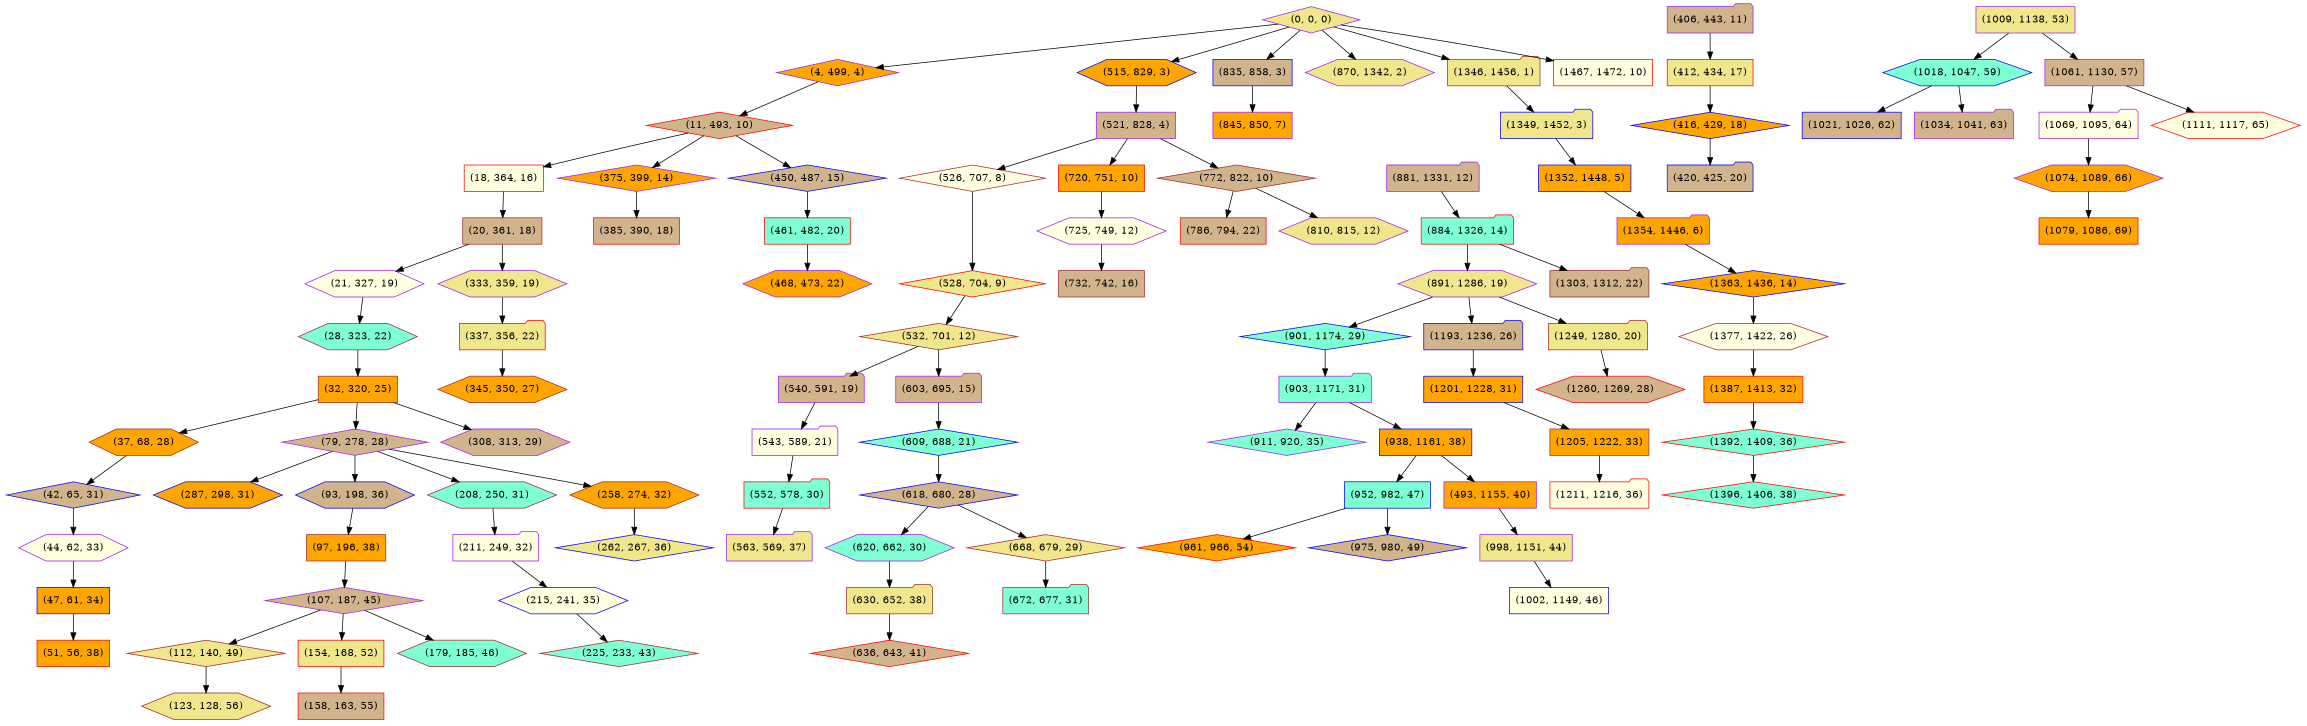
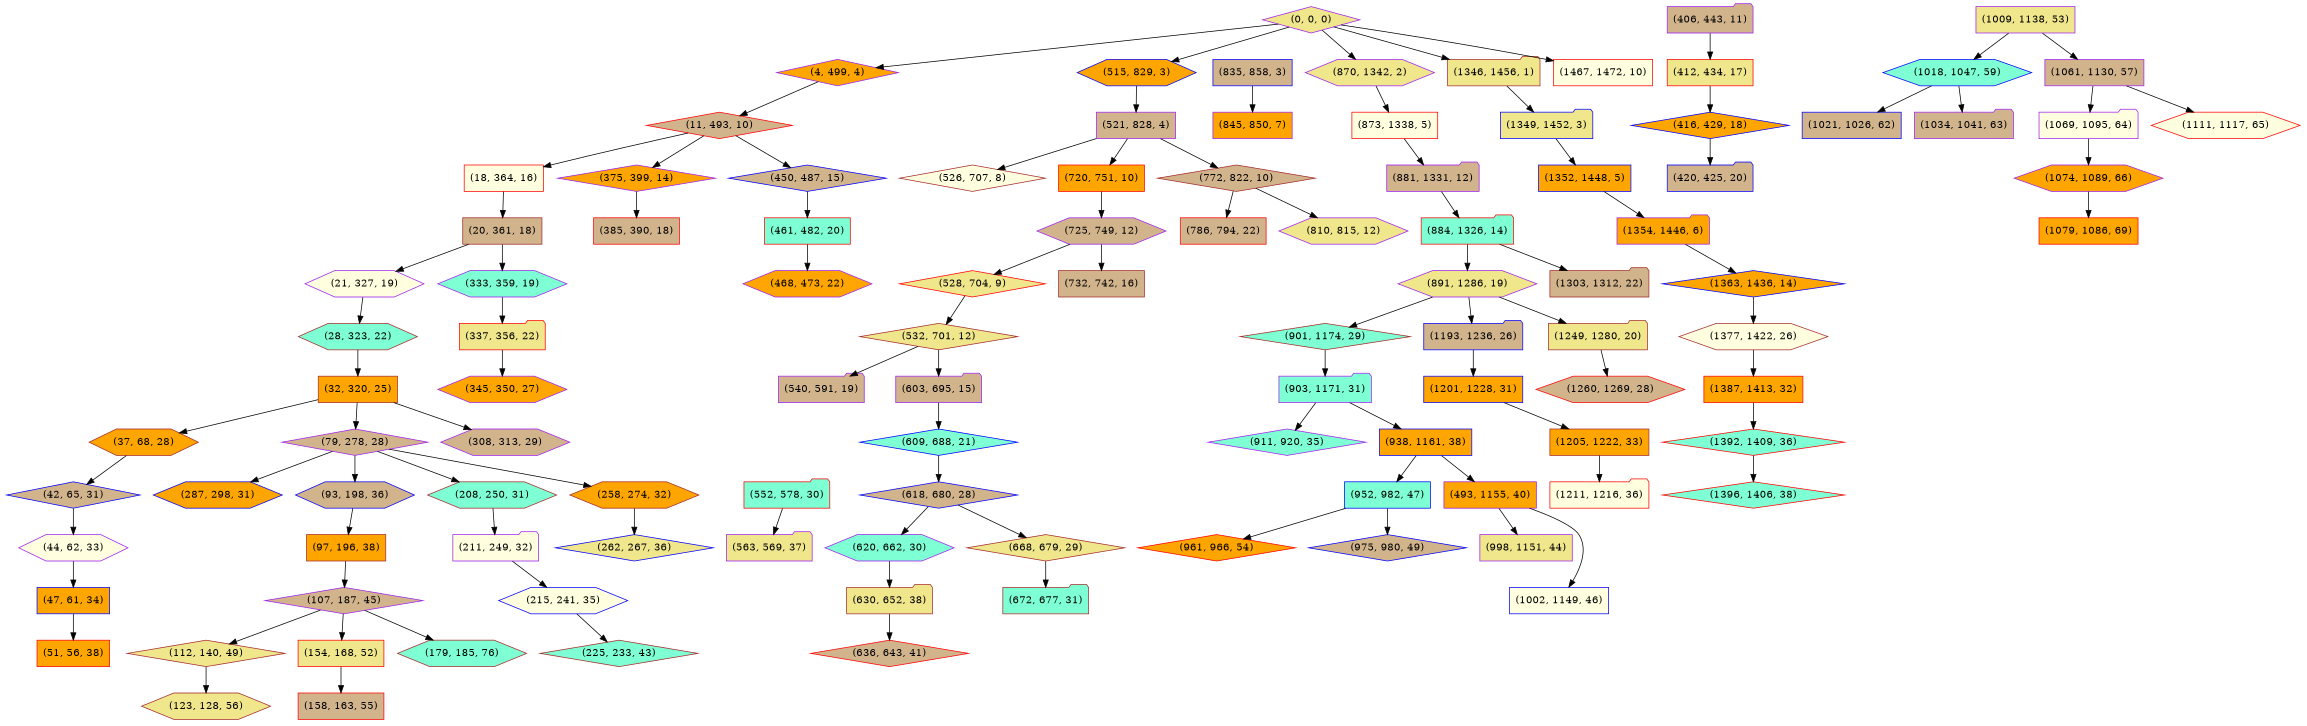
(1286, 42) -> none
none -> (1395, 125)
(972, 227) -> (1035, 258)
(1101, 231) -> (1101, 231)
(502, 284) -> (502, 284)
(1325, 337) -> (1325, 337)
(502, 389) -> (502, 389)
(795, 442) -> none
(1541, 571) -> (1576, 532)
(462, 653) -> (462, 653)
